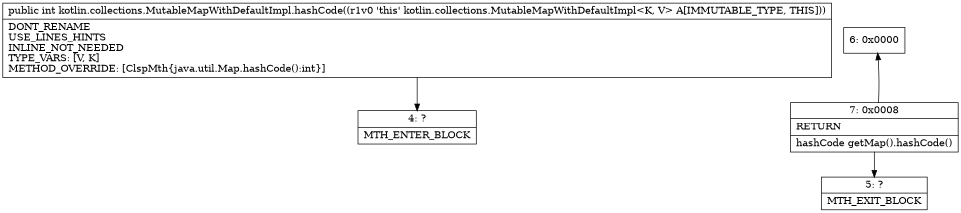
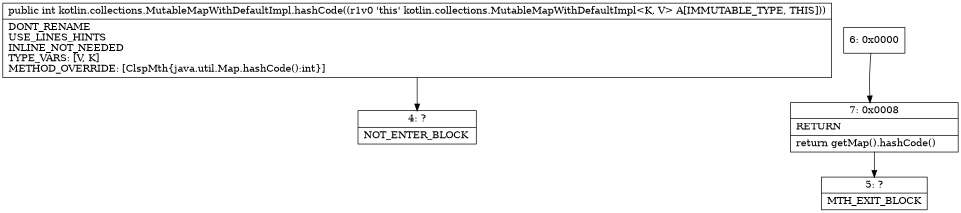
(879, 81) -> (870, 74)
(417, 135) -> (416, 135)
(874, 143) -> (866, 143)
